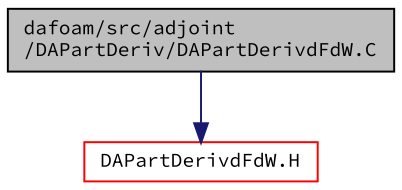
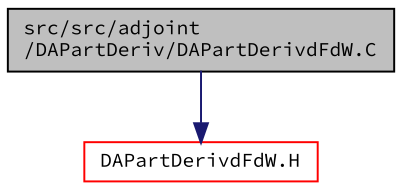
(201, 40) -> (201, 40)
